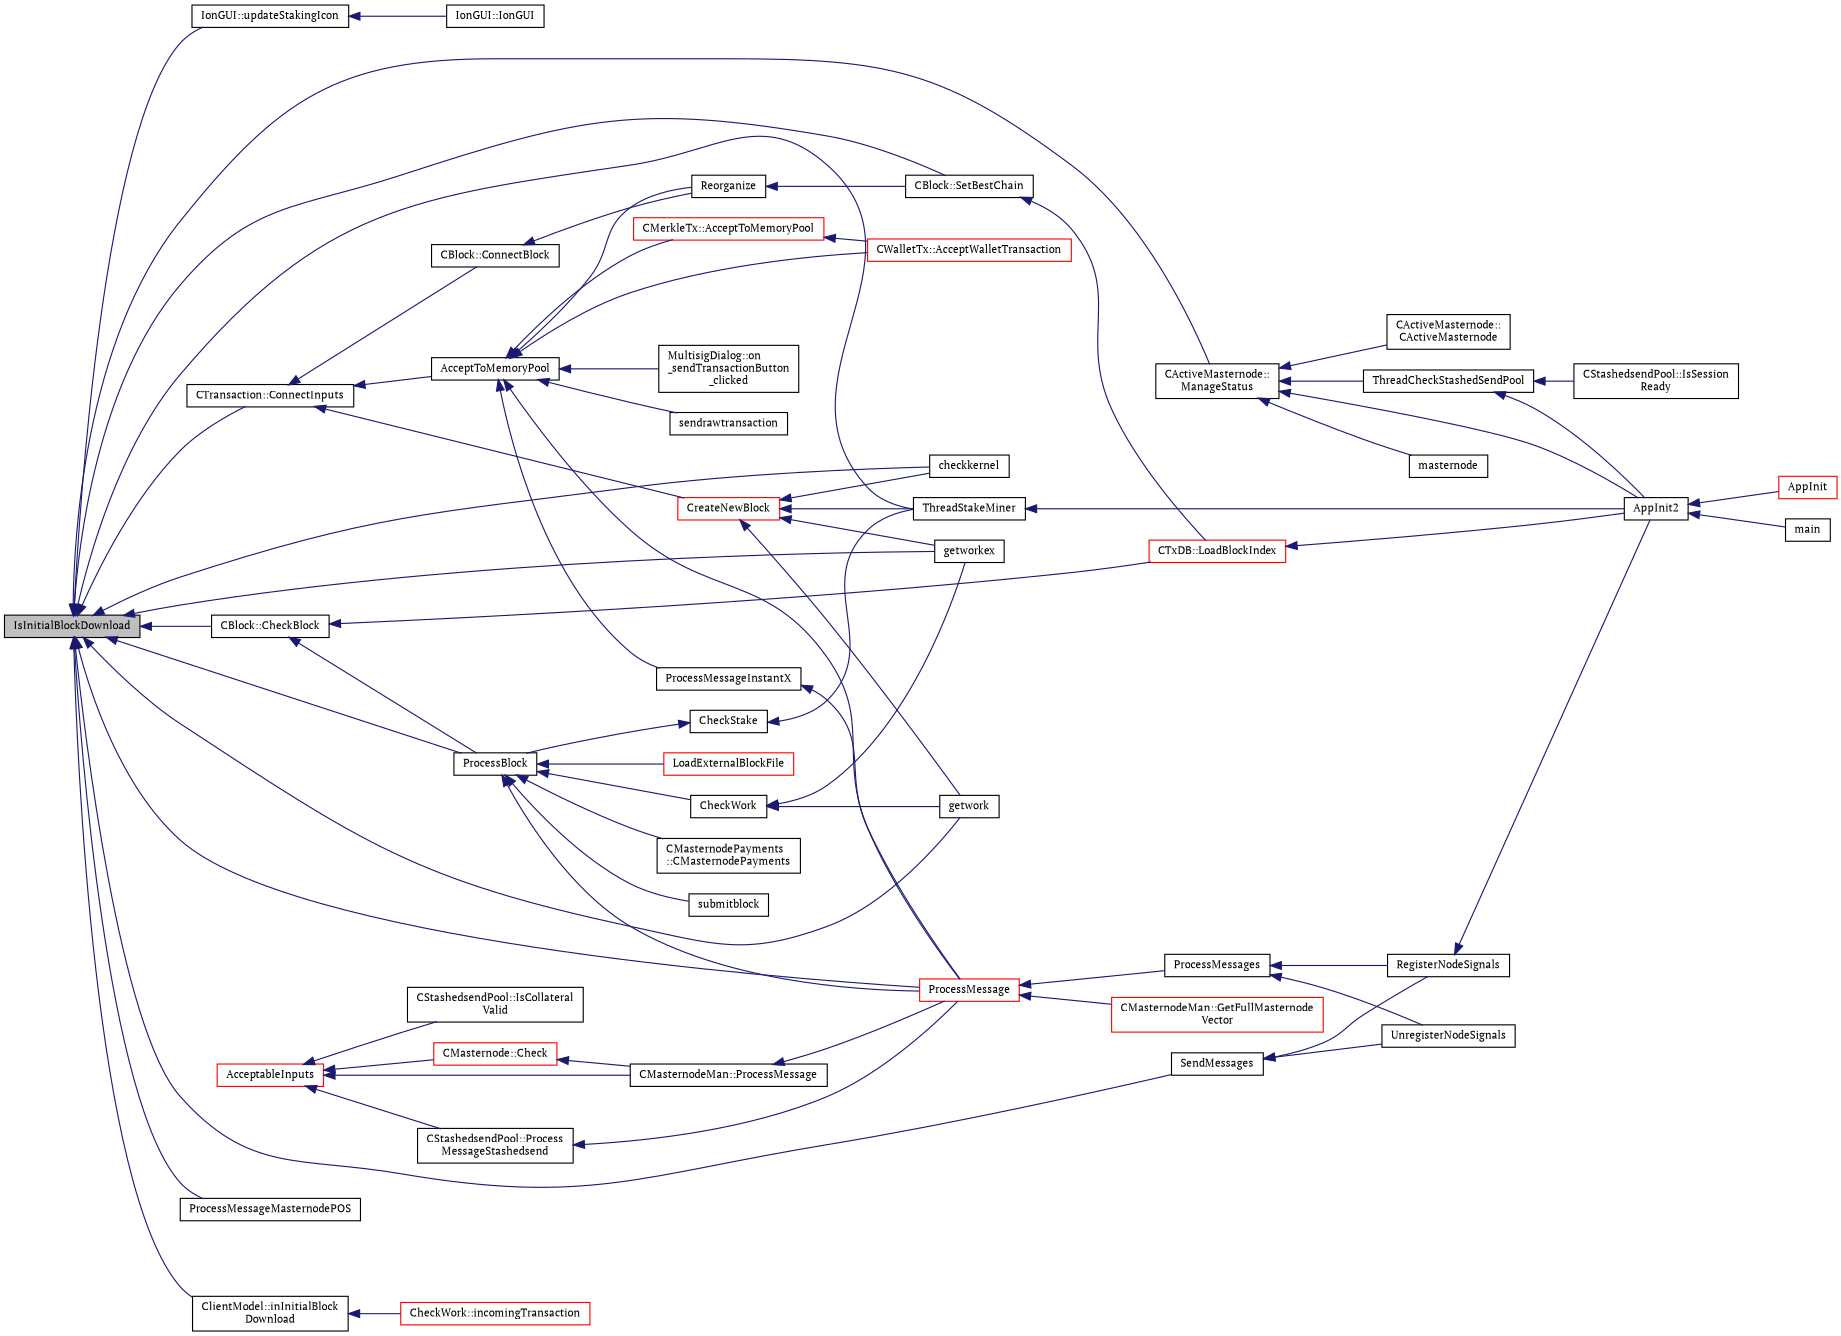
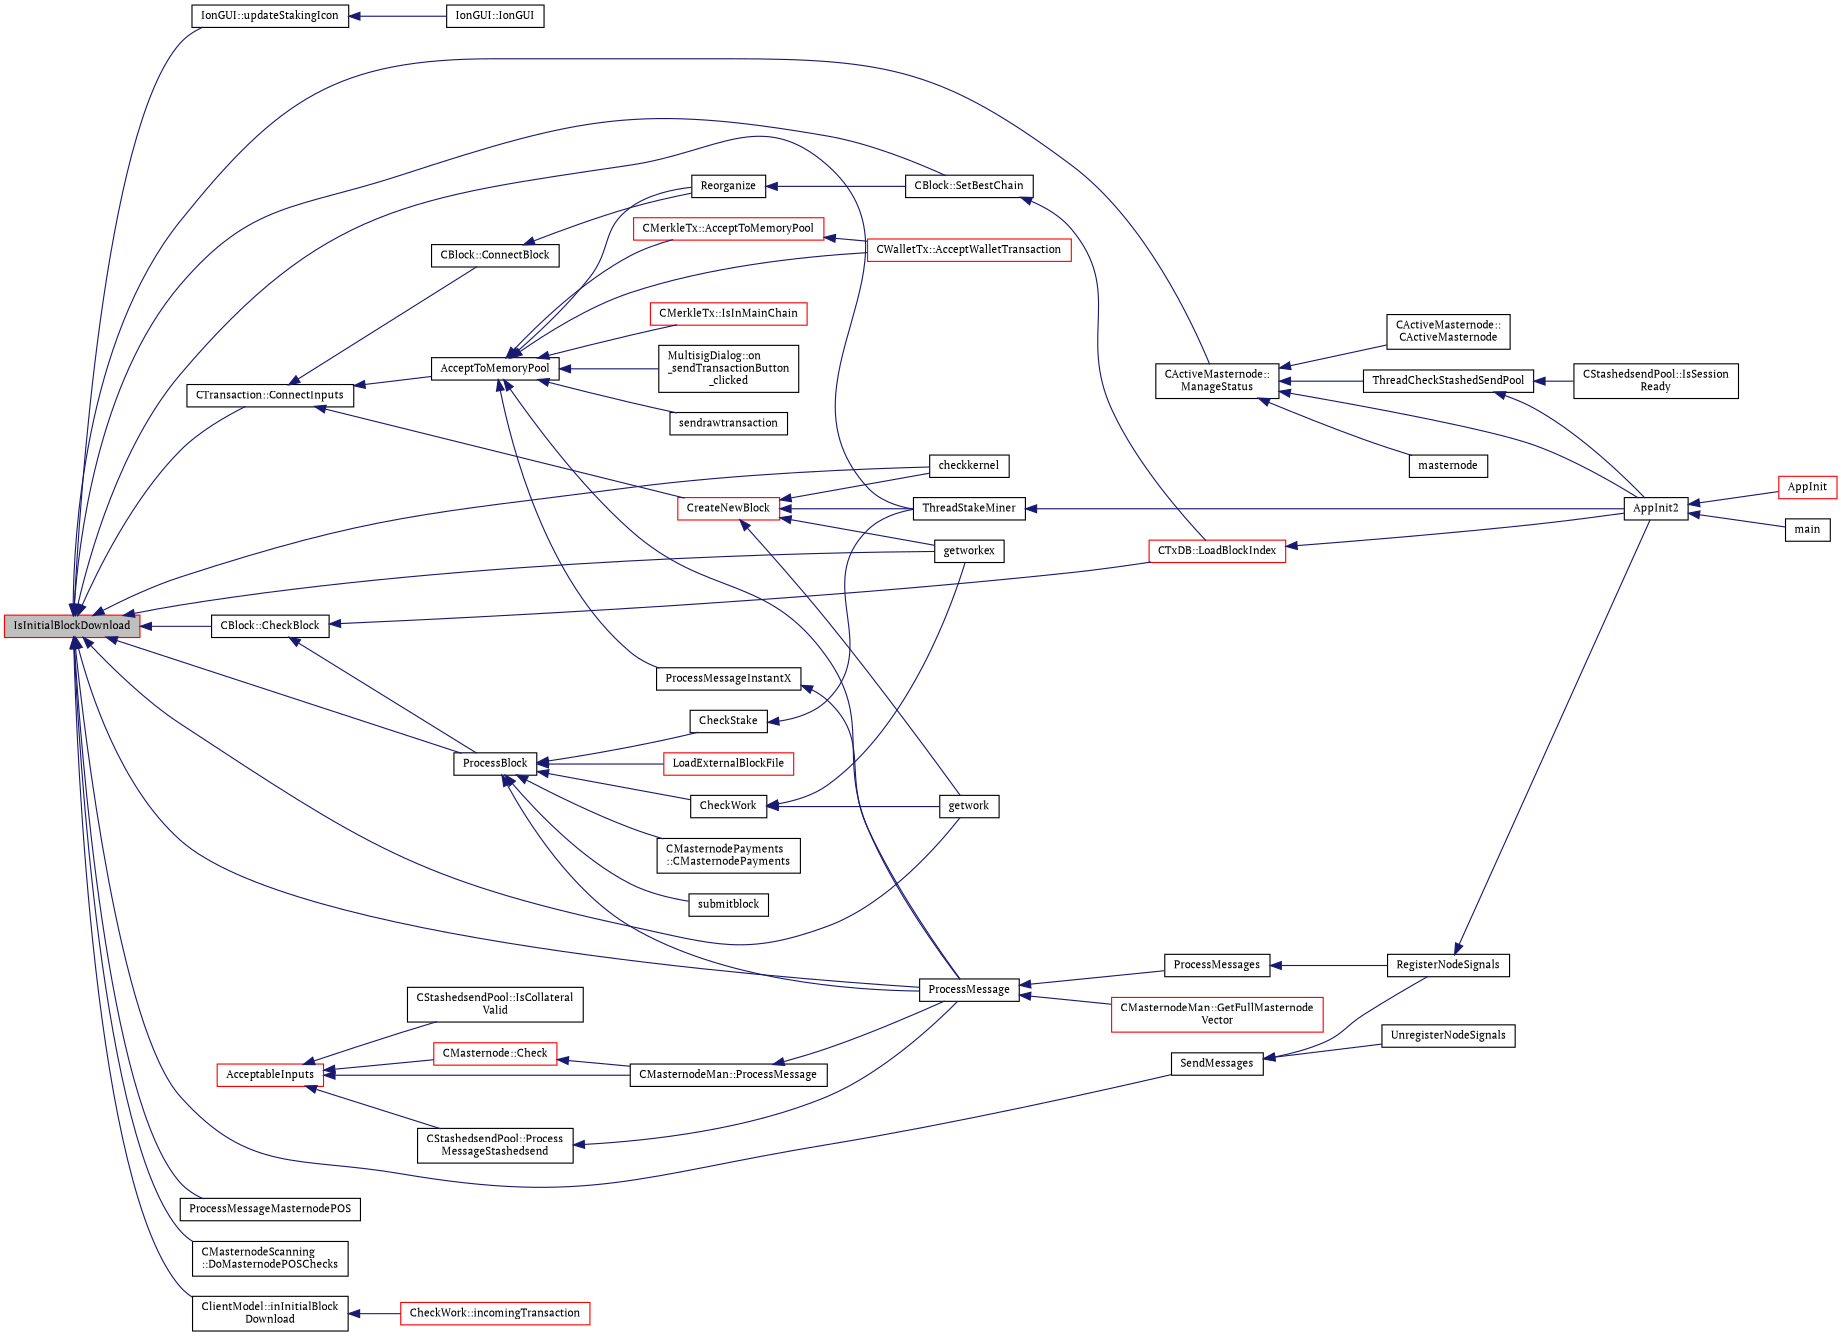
none -> (729, 314)
(72, 626) -> (72, 626)
(602, 737) -> (624, 748)
(969, 990) -> (969, 990)
(1353, 998) -> none
none -> (270, 1259)
